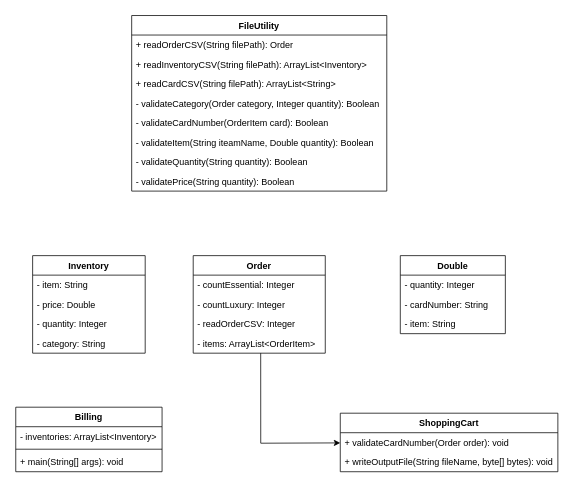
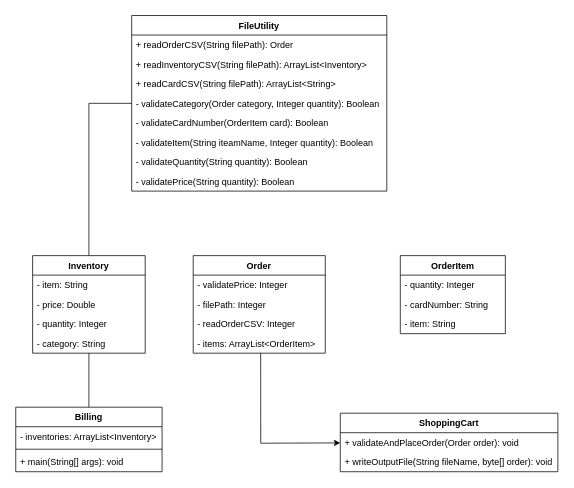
(266, 143) -> (269, 143)
none -> (89, 158)
(452, 266) -> (452, 266)
(254, 285) -> (251, 285)
(249, 305) -> (239, 305)
none -> (89, 380)
(436, 443) -> (442, 443)
(464, 462) -> (464, 462)
